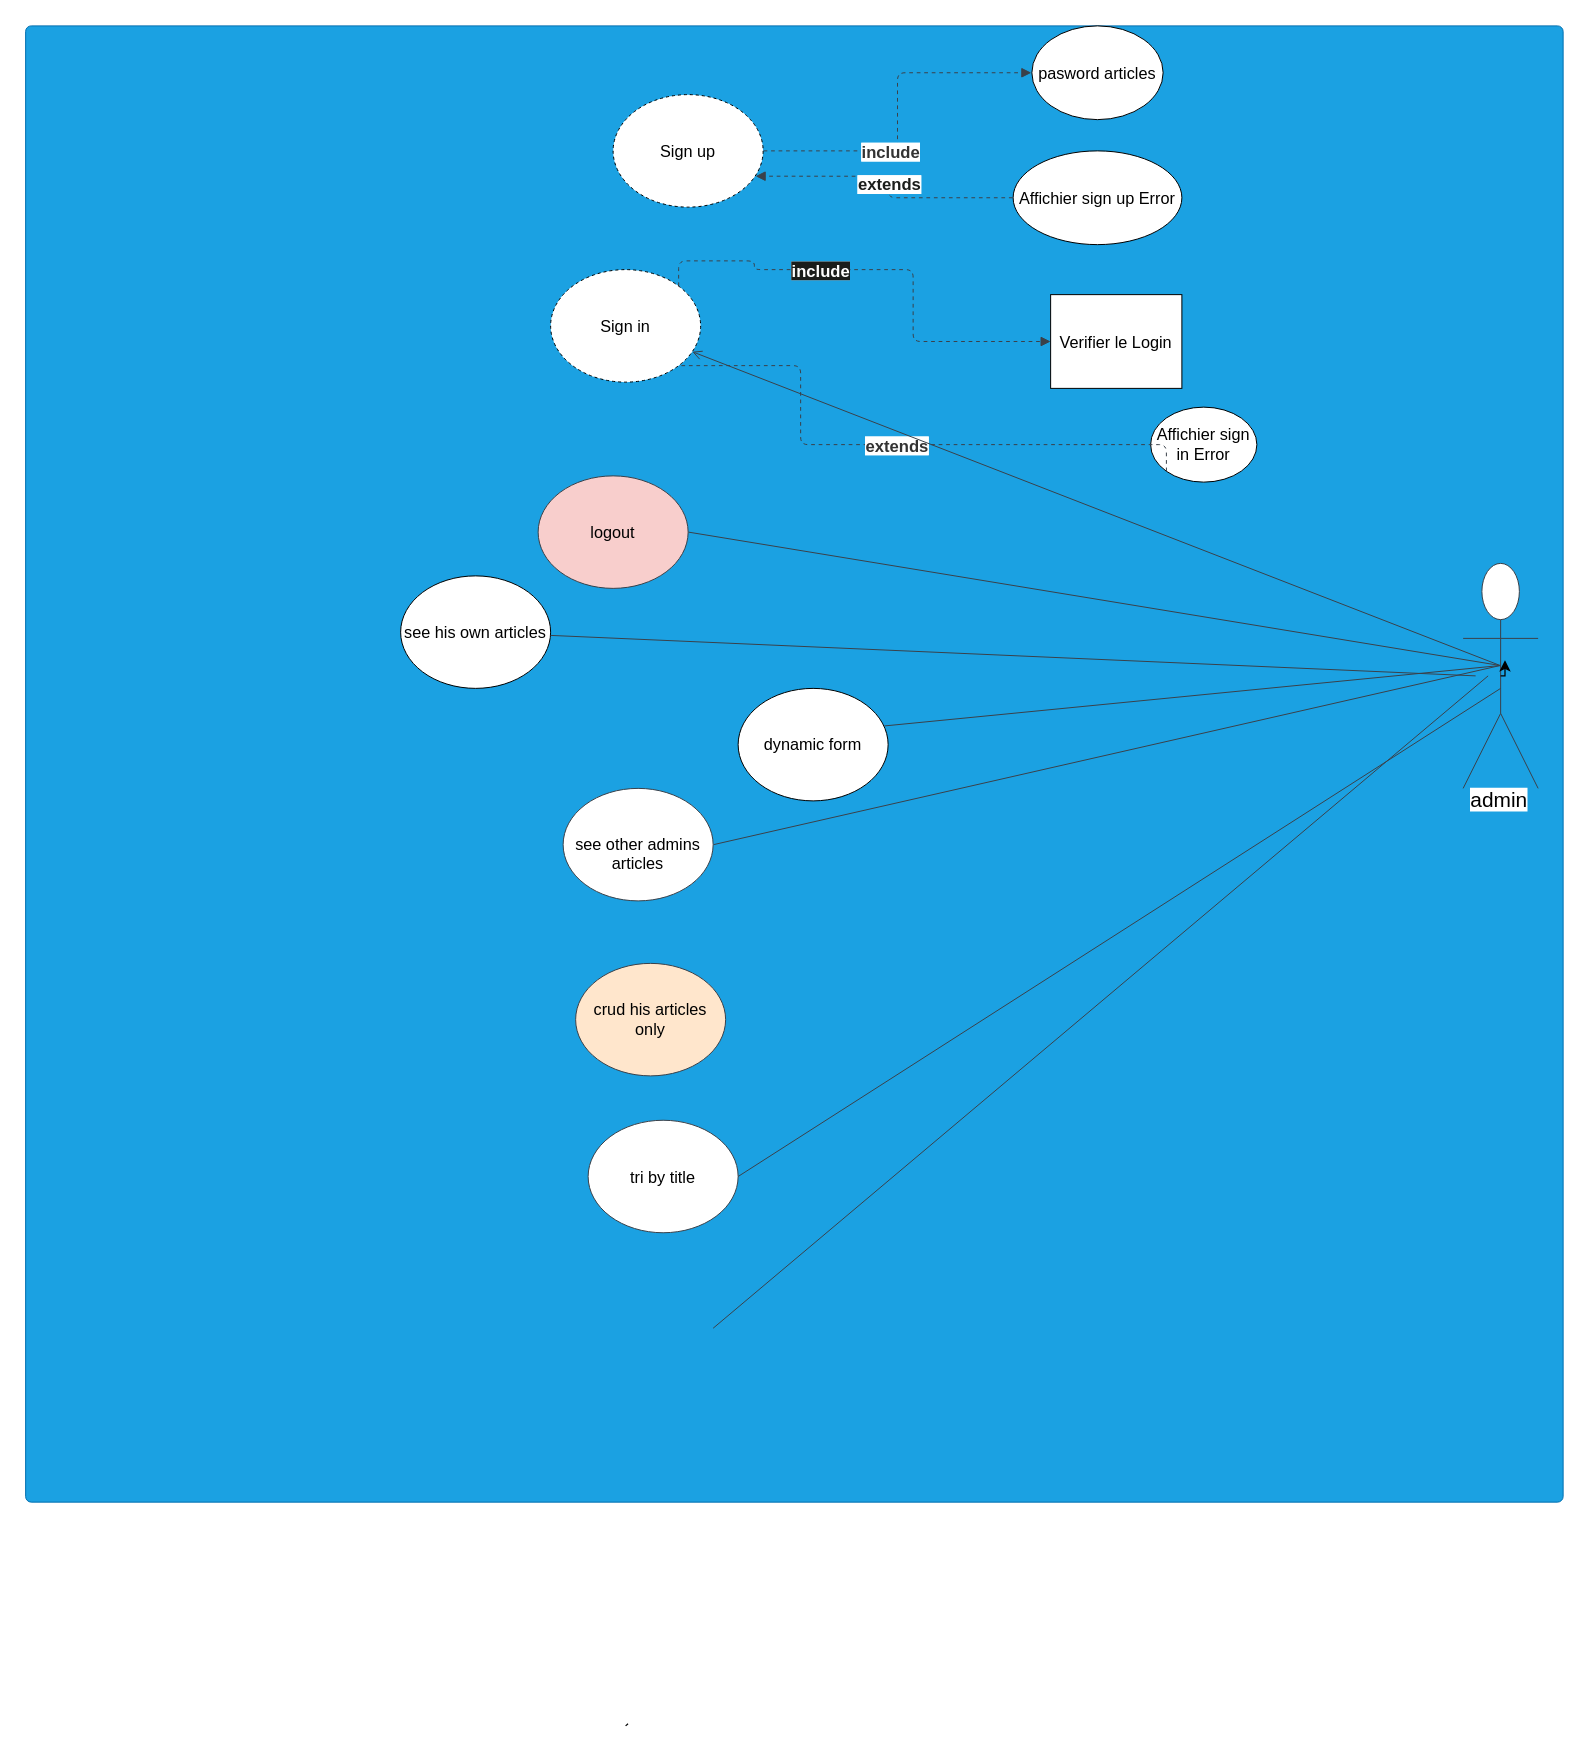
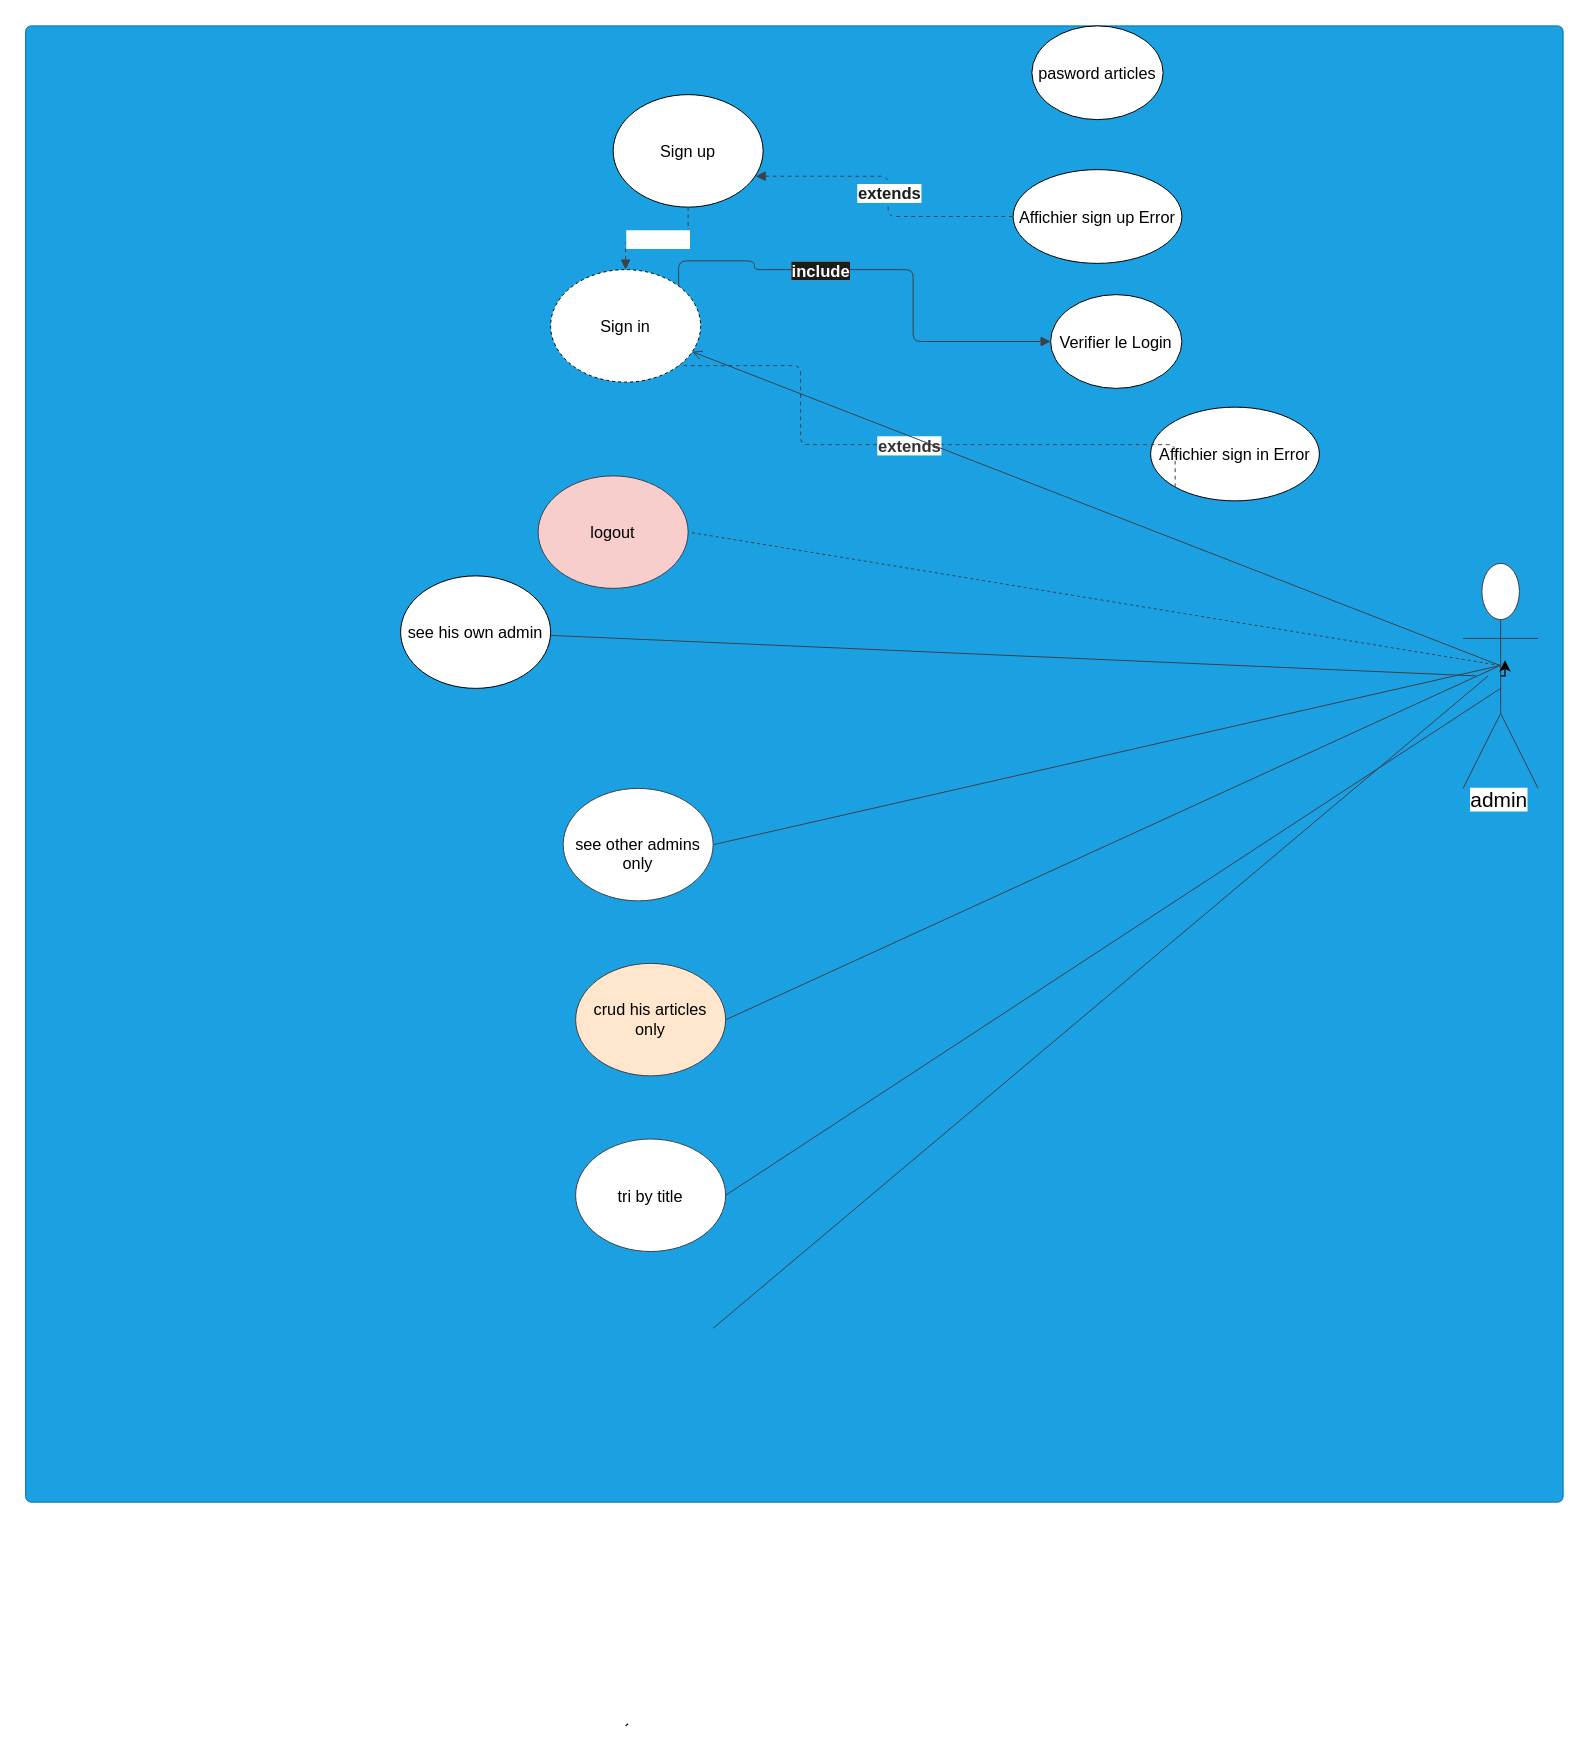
(898, 131) -> none
(688, 151) -> (688, 151)
(1098, 198) -> (1098, 216)
none -> (651, 238)
(913, 336) -> (913, 336)
(1116, 341) -> (1116, 341)
(1204, 444) -> (1235, 454)
(1089, 598) -> (1089, 598)
(476, 632) -> (476, 632)
(1149, 700) -> none
(813, 744) -> none
none -> (1112, 843)
(638, 844) -> (638, 844)
(663, 1176) -> (651, 1195)
